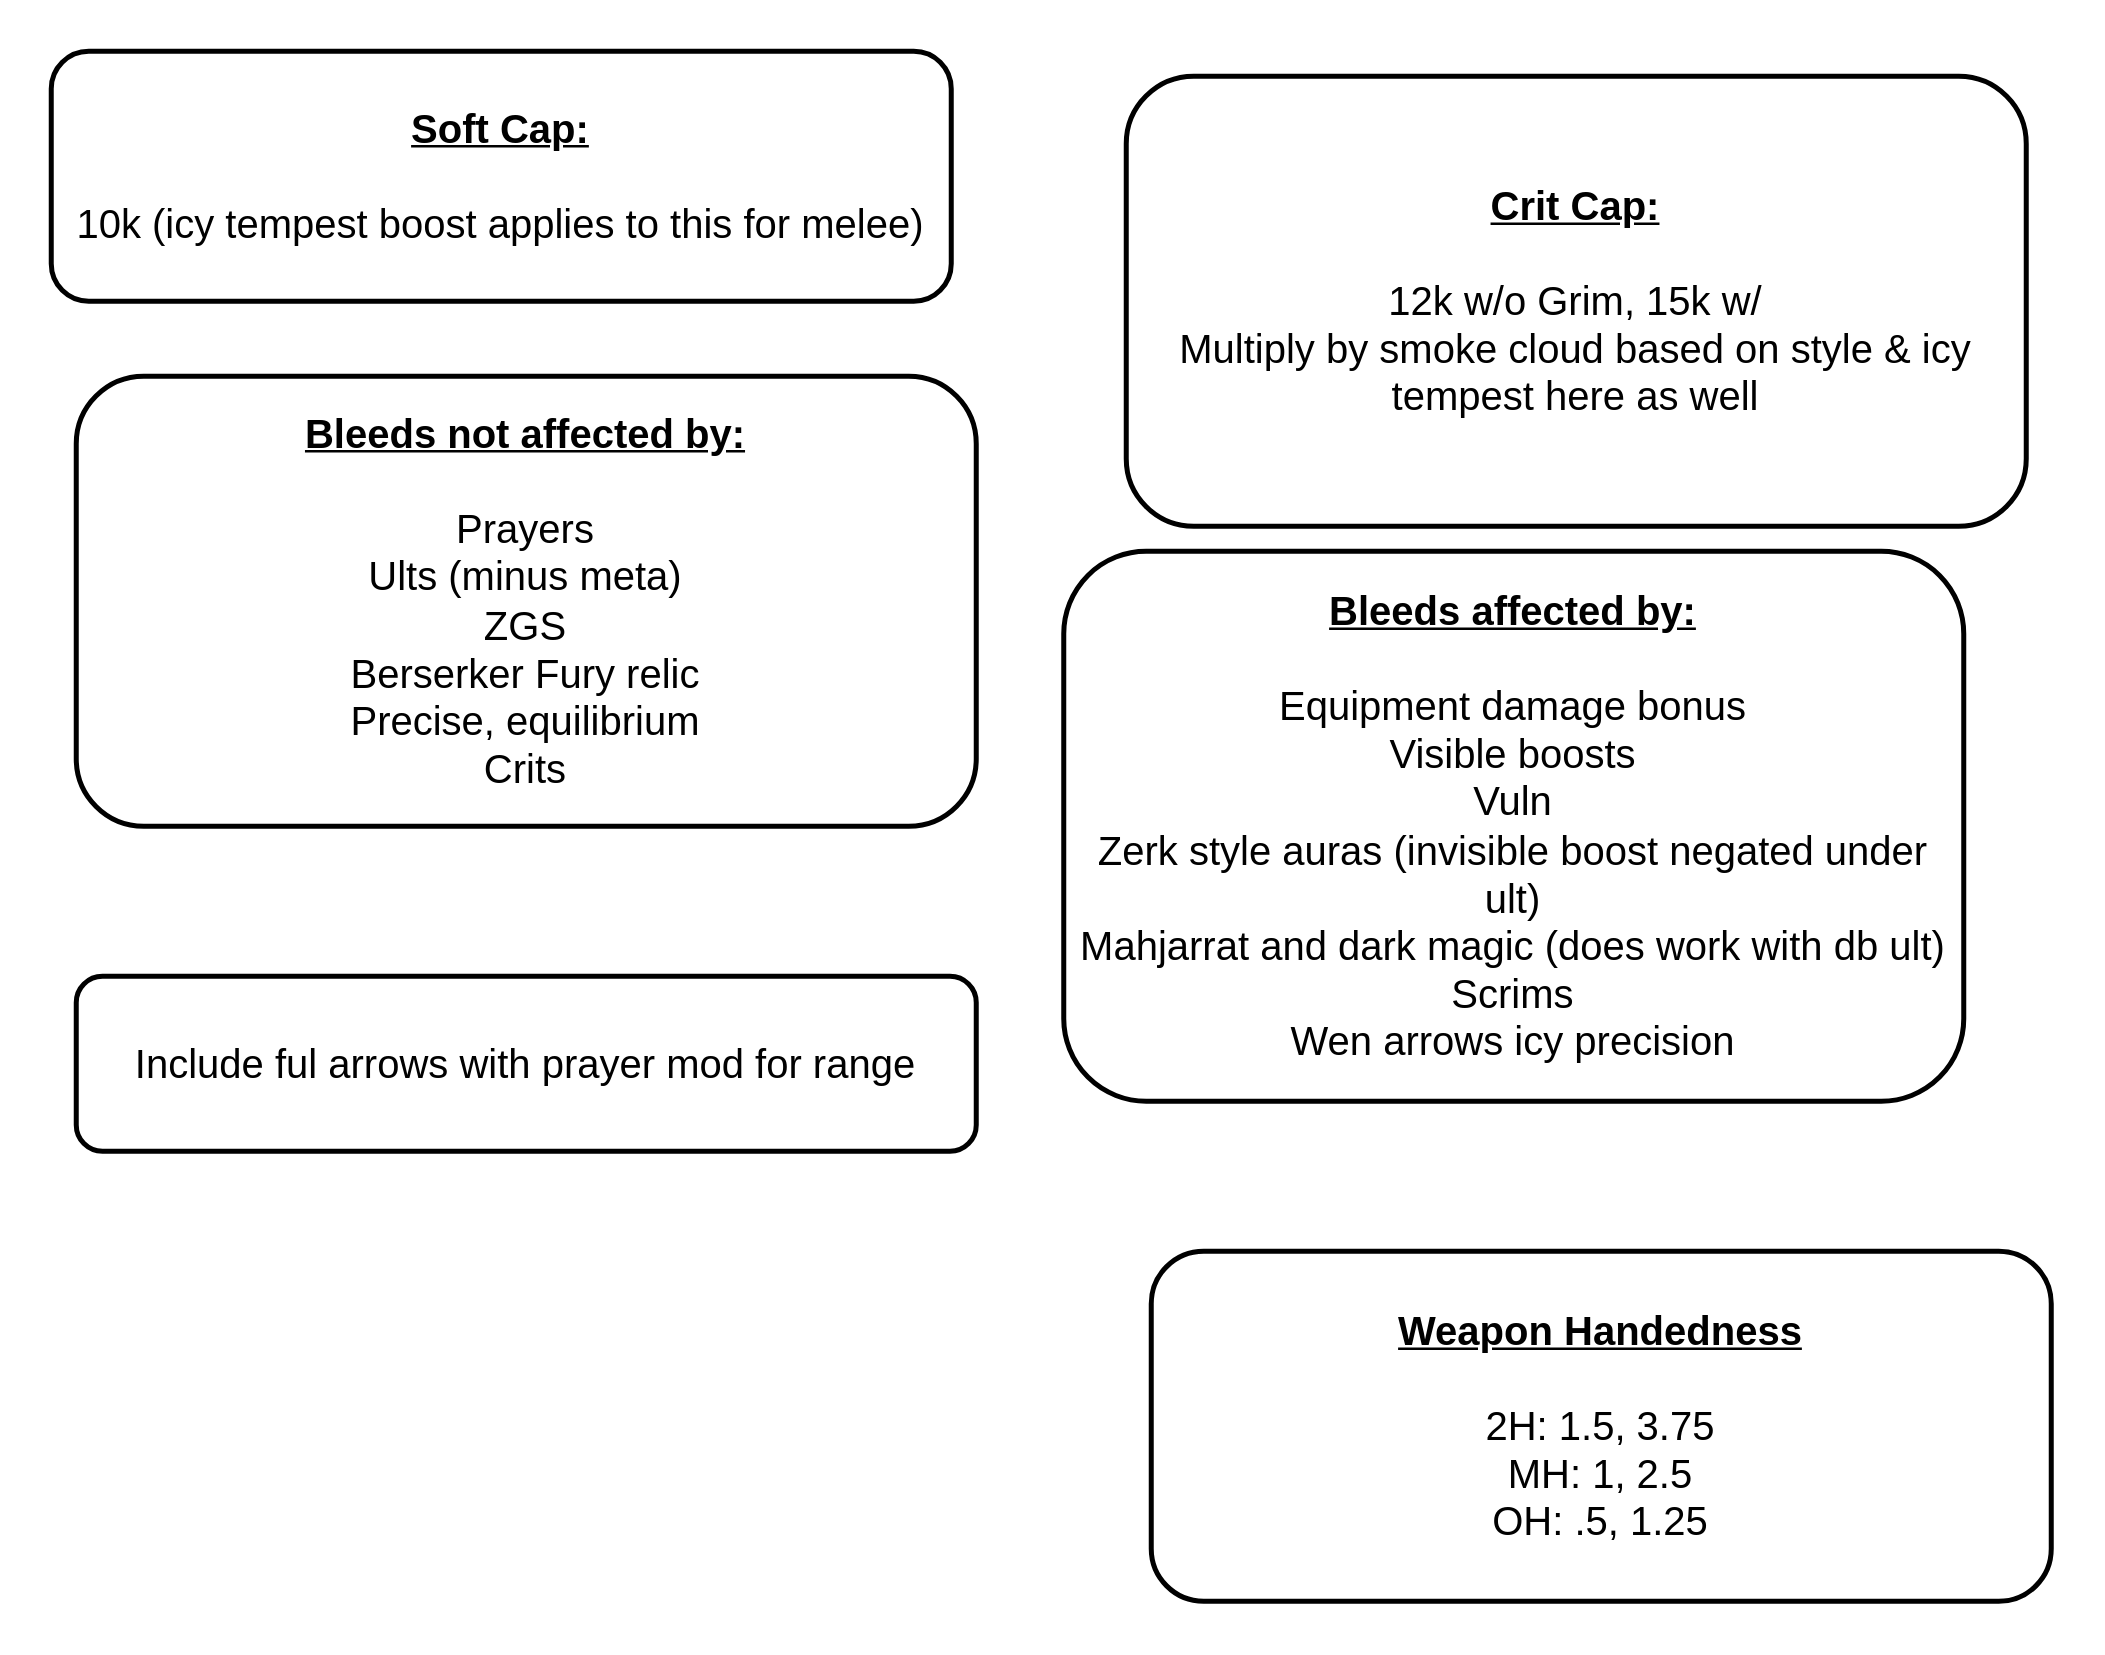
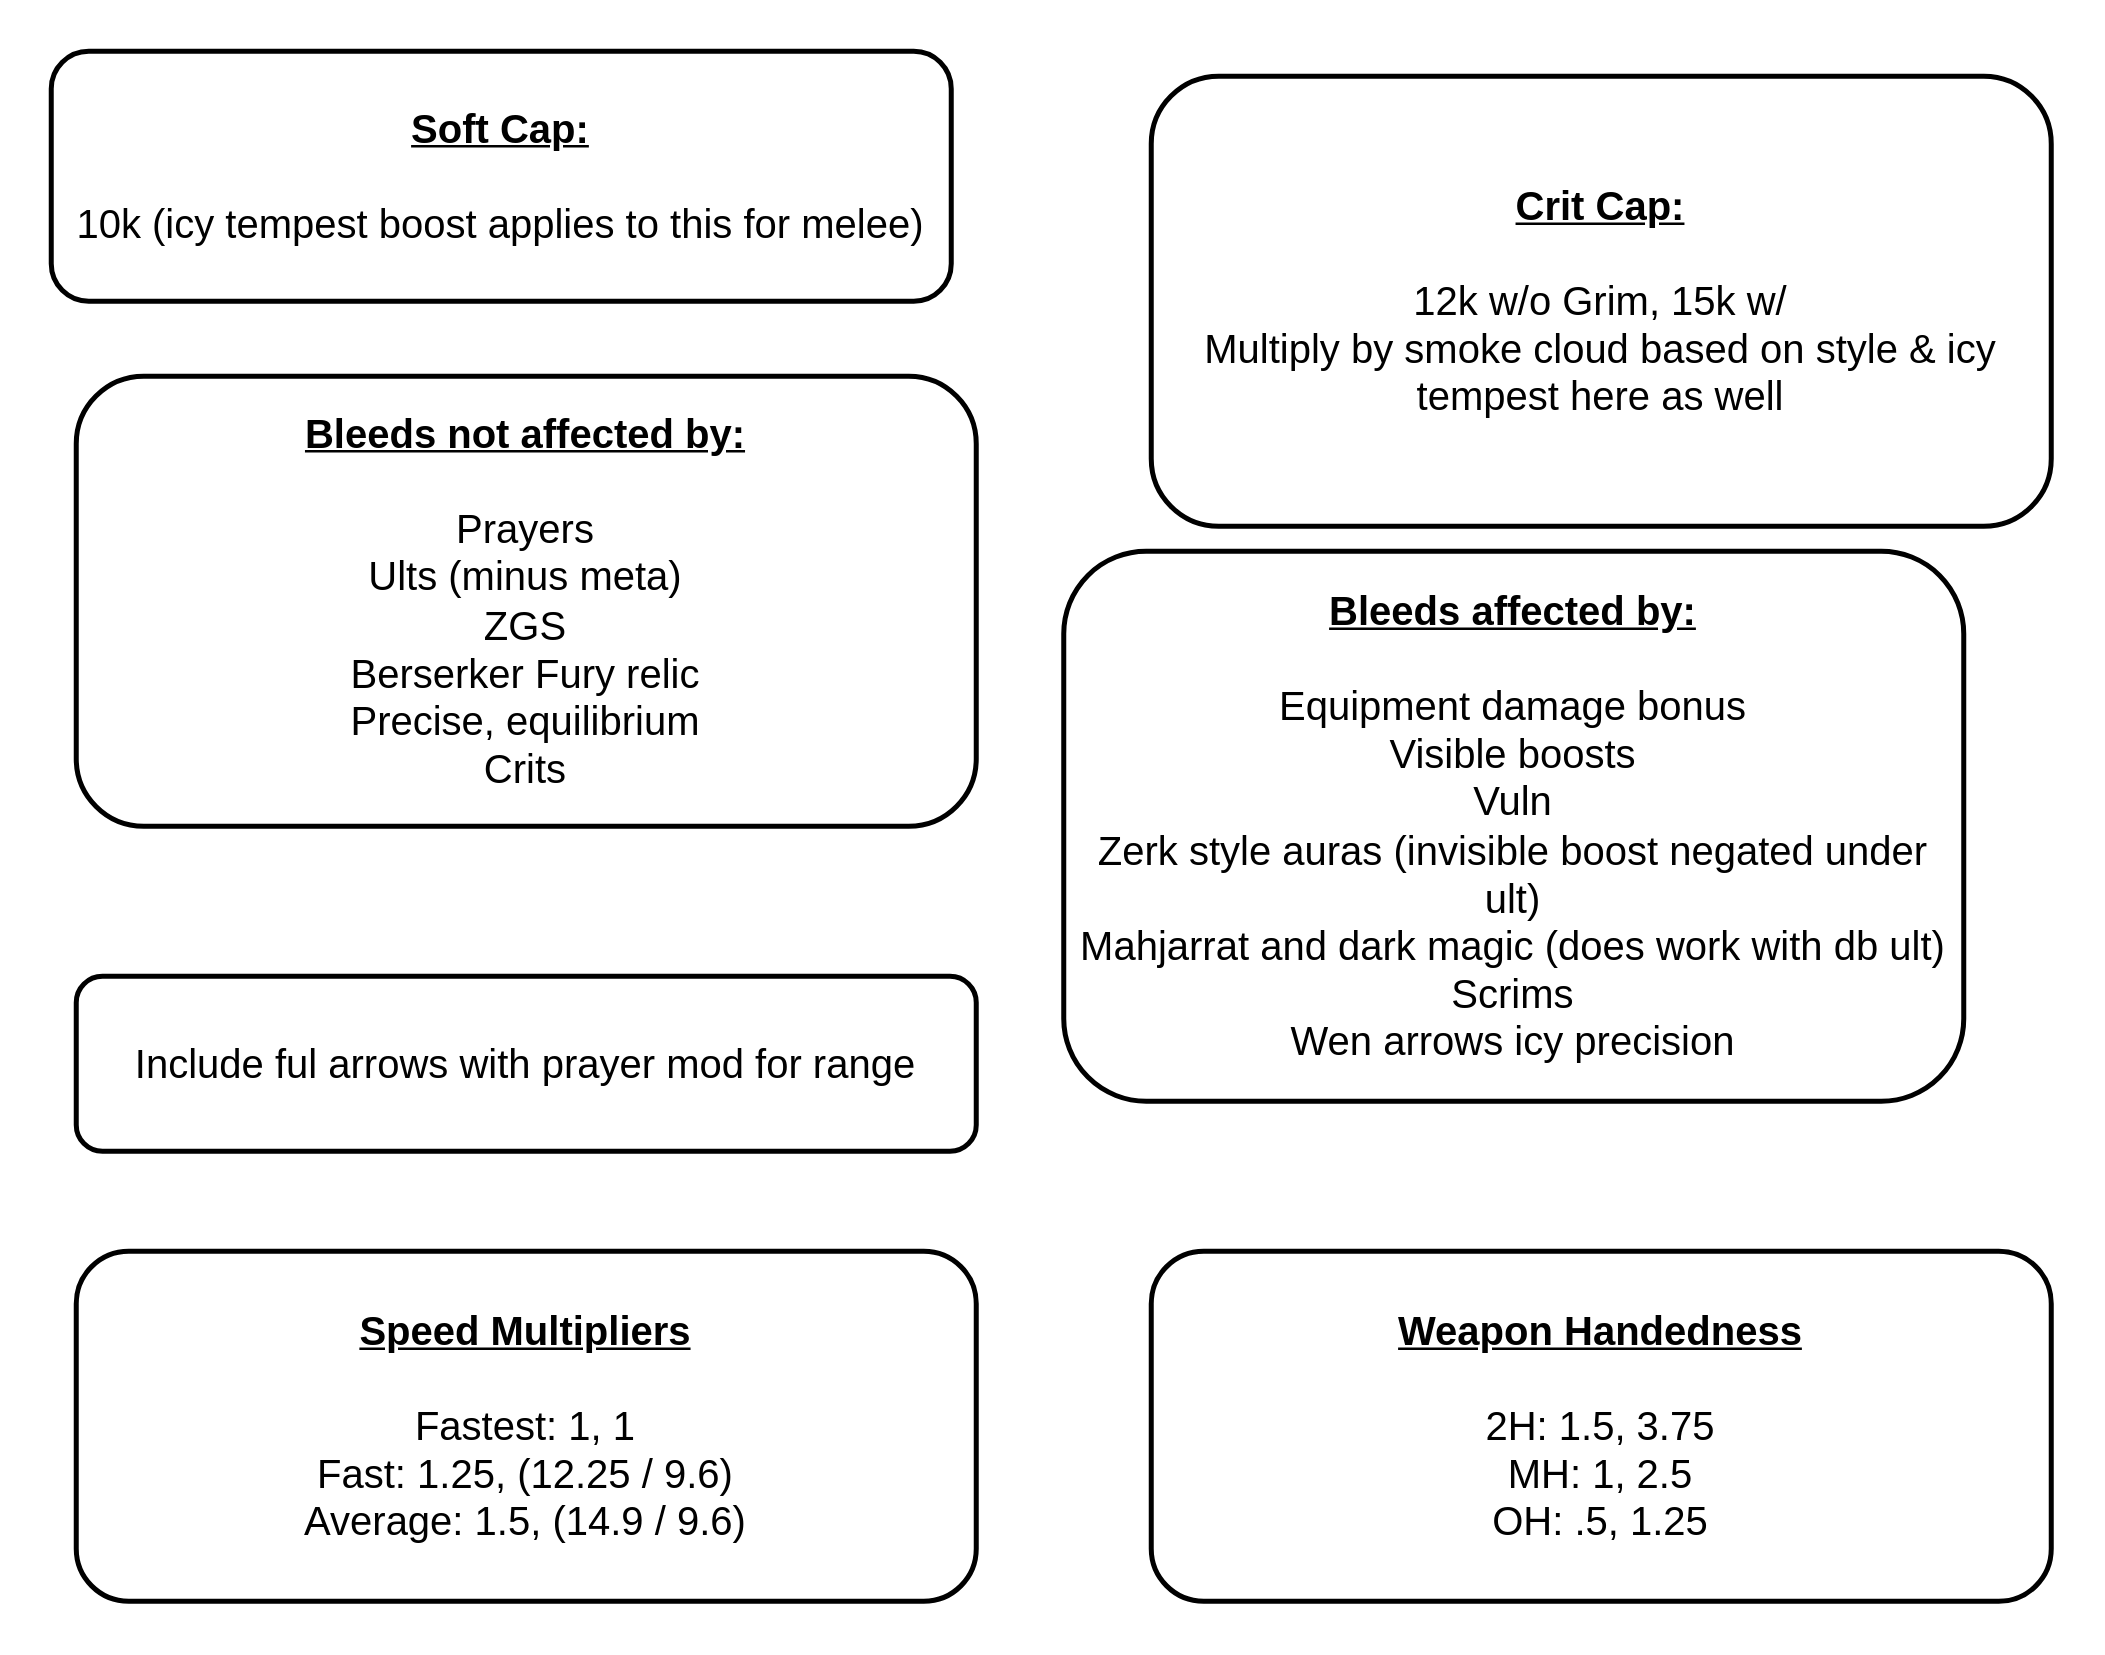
(1576, 301) -> (1601, 301)
none -> (526, 1426)
